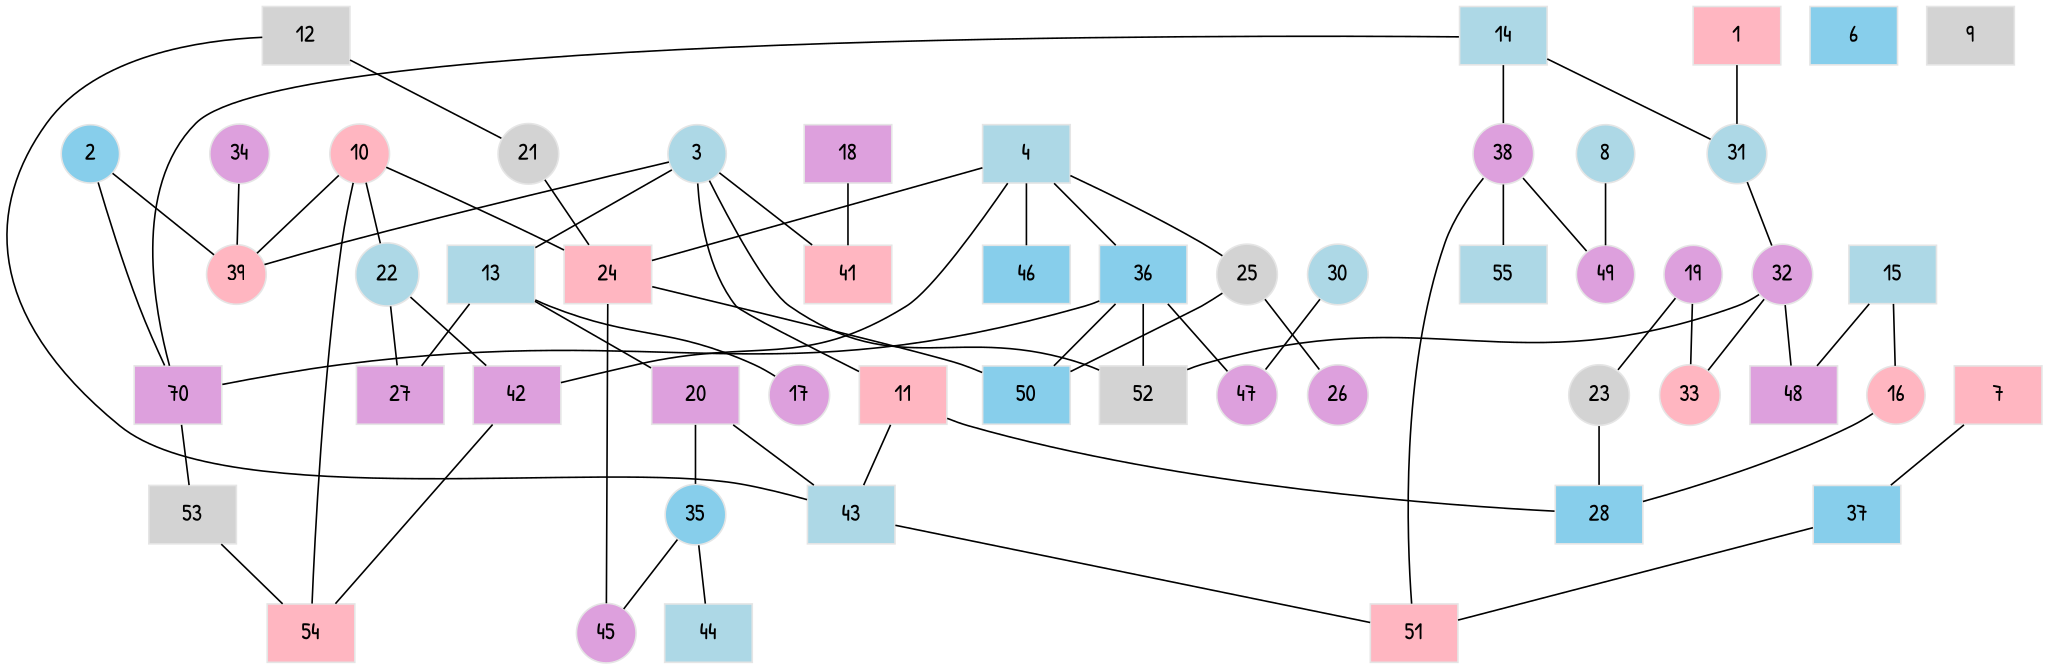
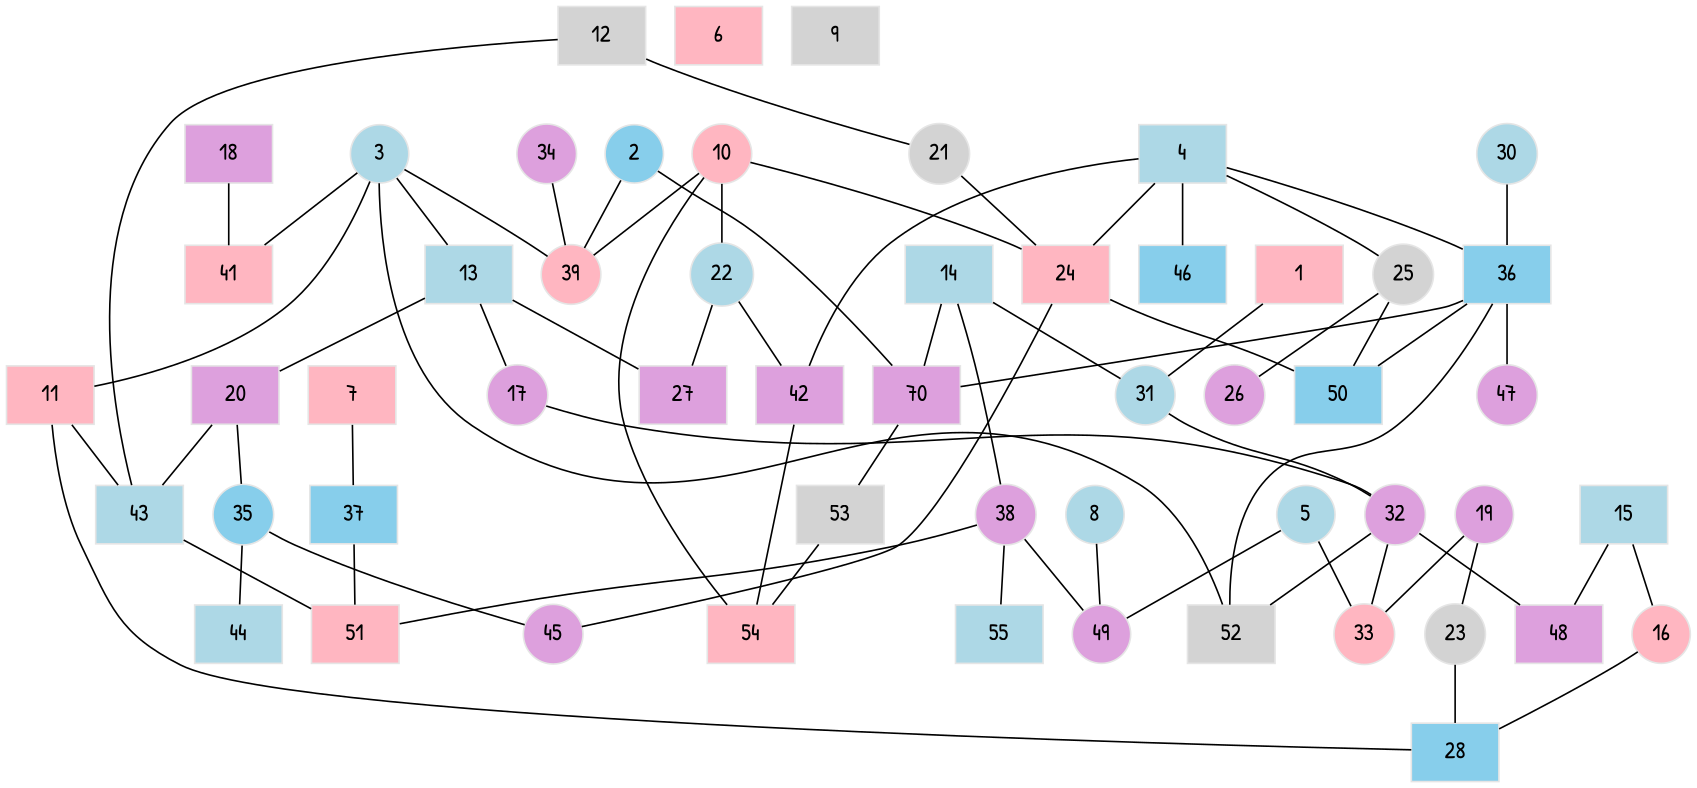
(1854, 36) -> (719, 36)
(1300, 326) -> (1507, 215)
none -> (1065, 435)
none -> (1306, 515)
